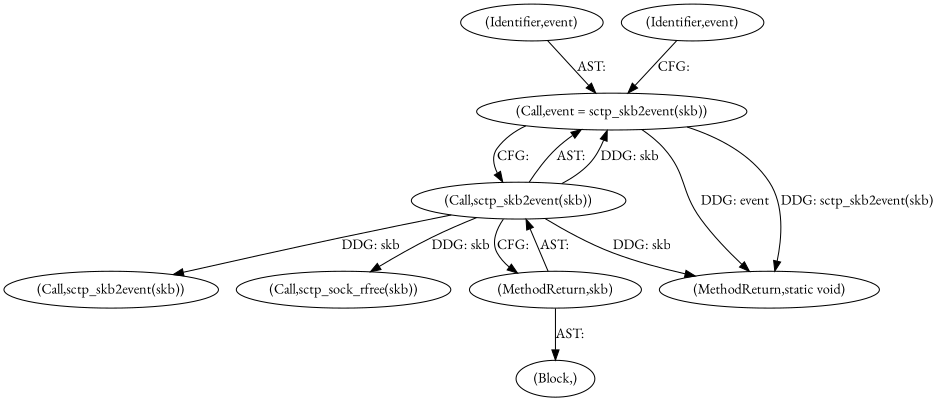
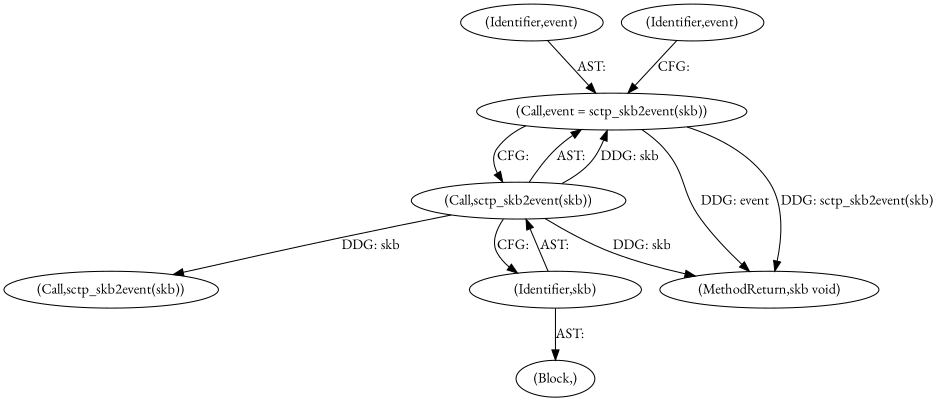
(344, 290) -> none
(555, 290) -> (555, 290)
(769, 290) -> (769, 290)
